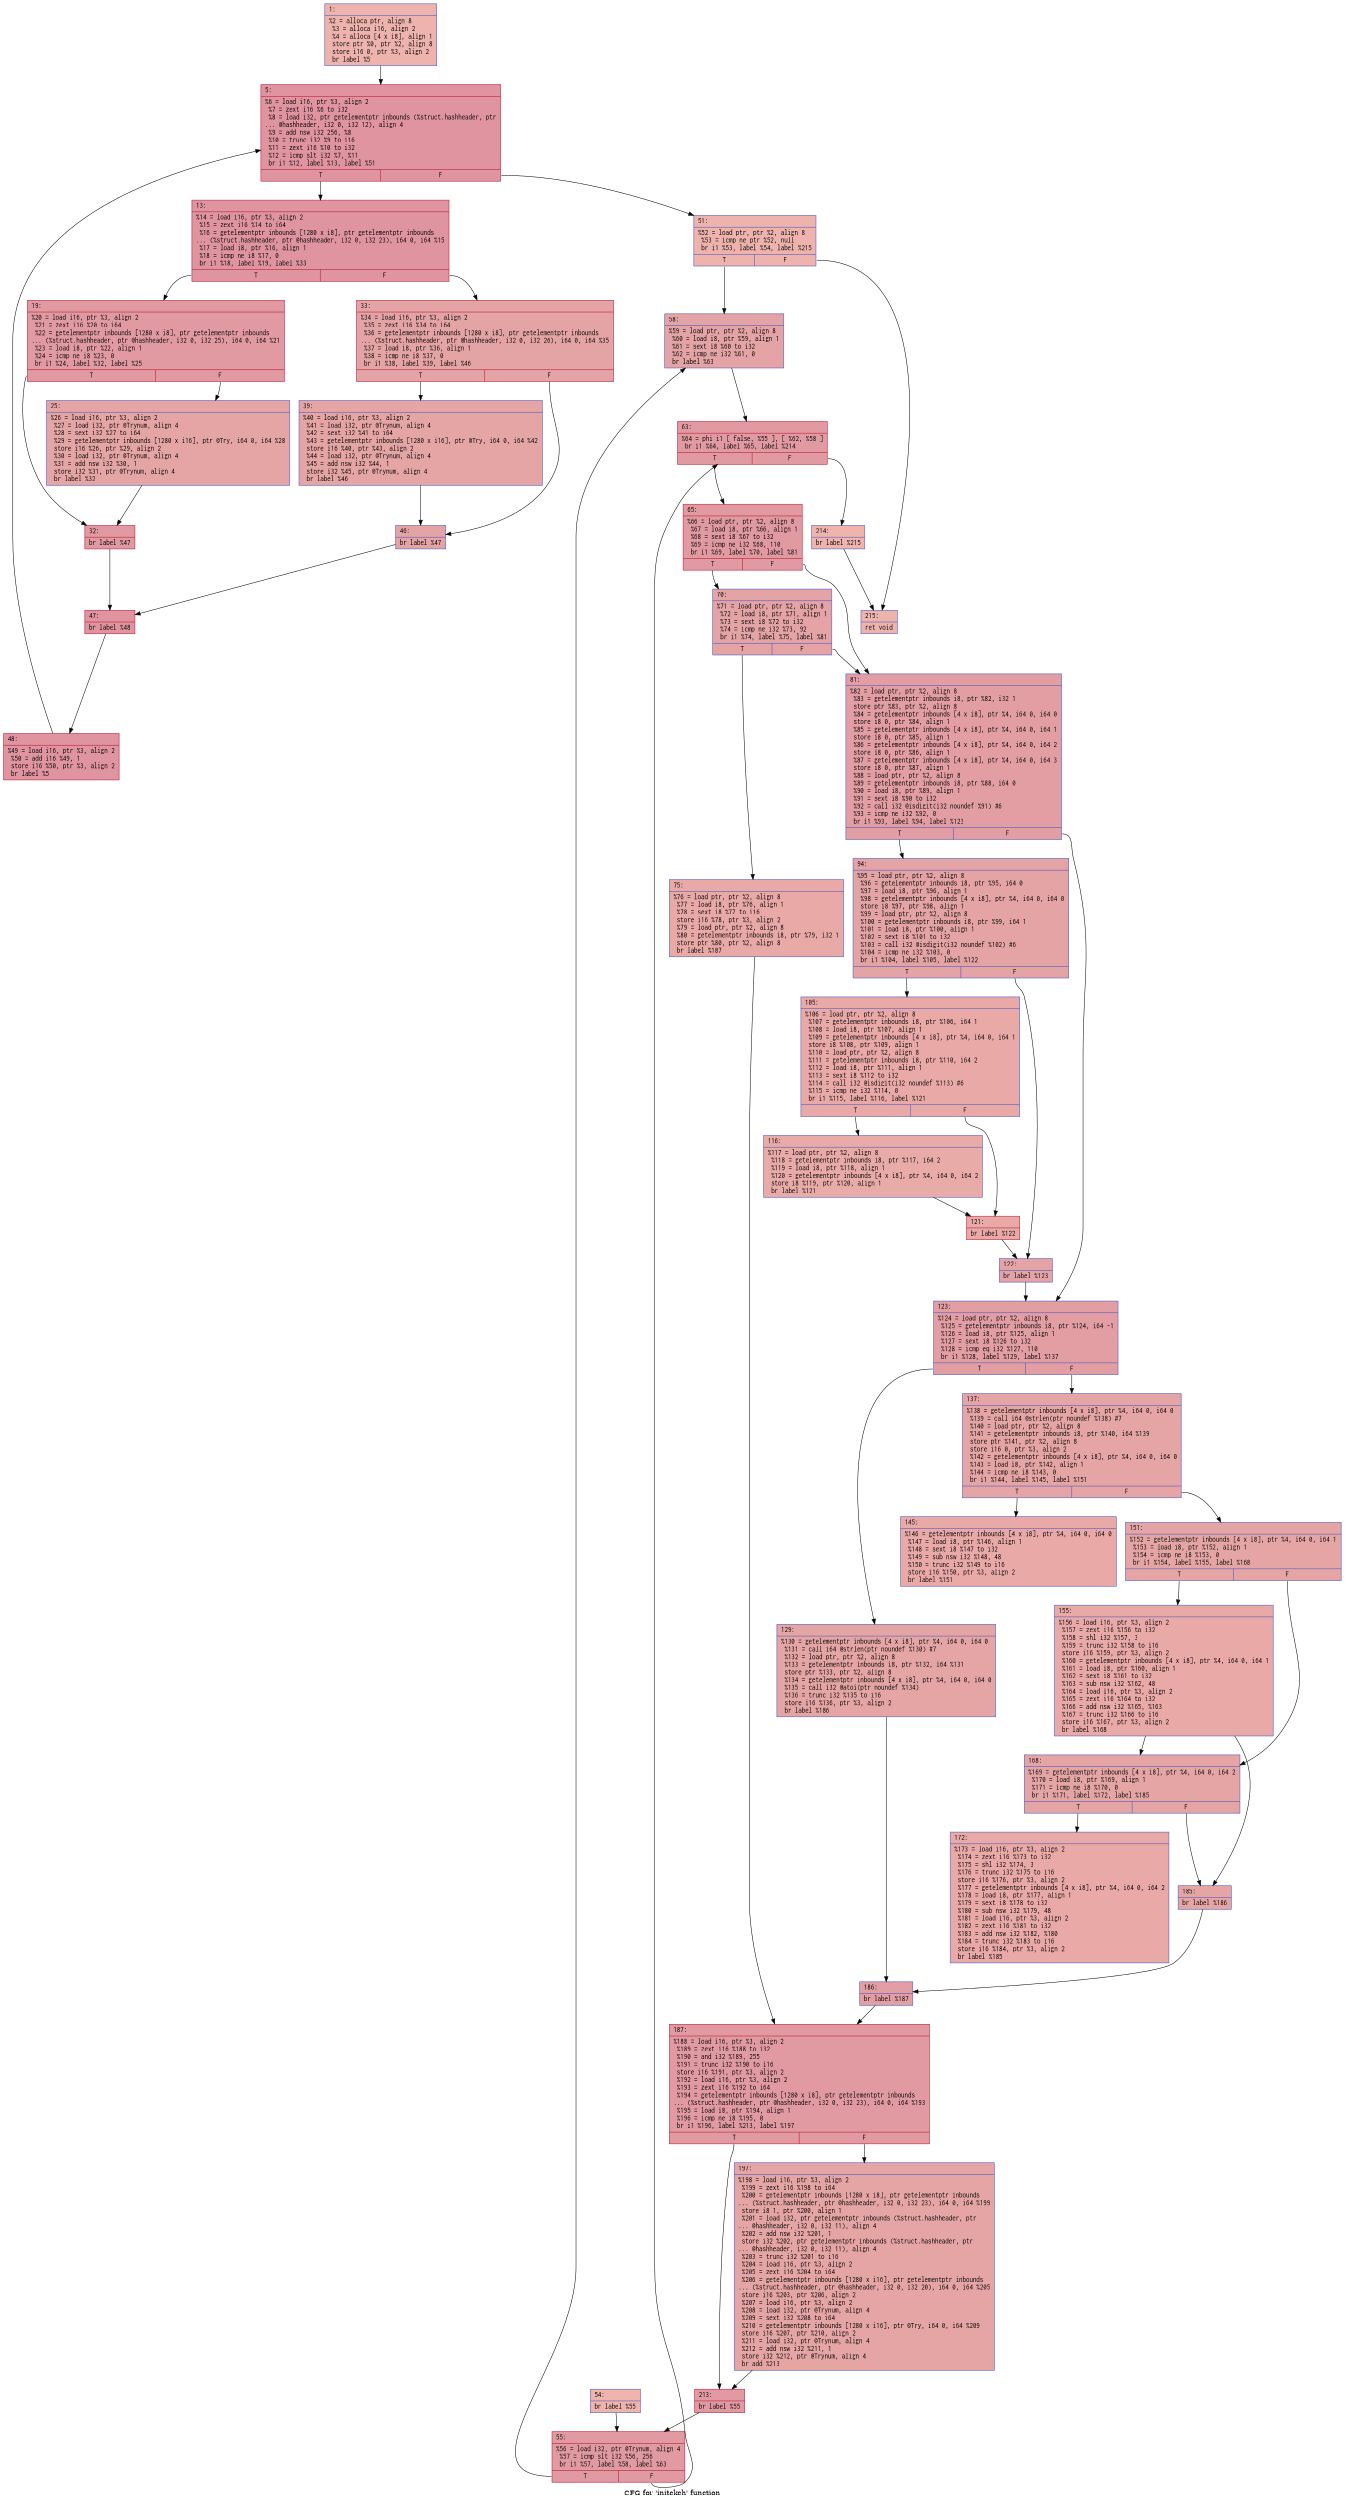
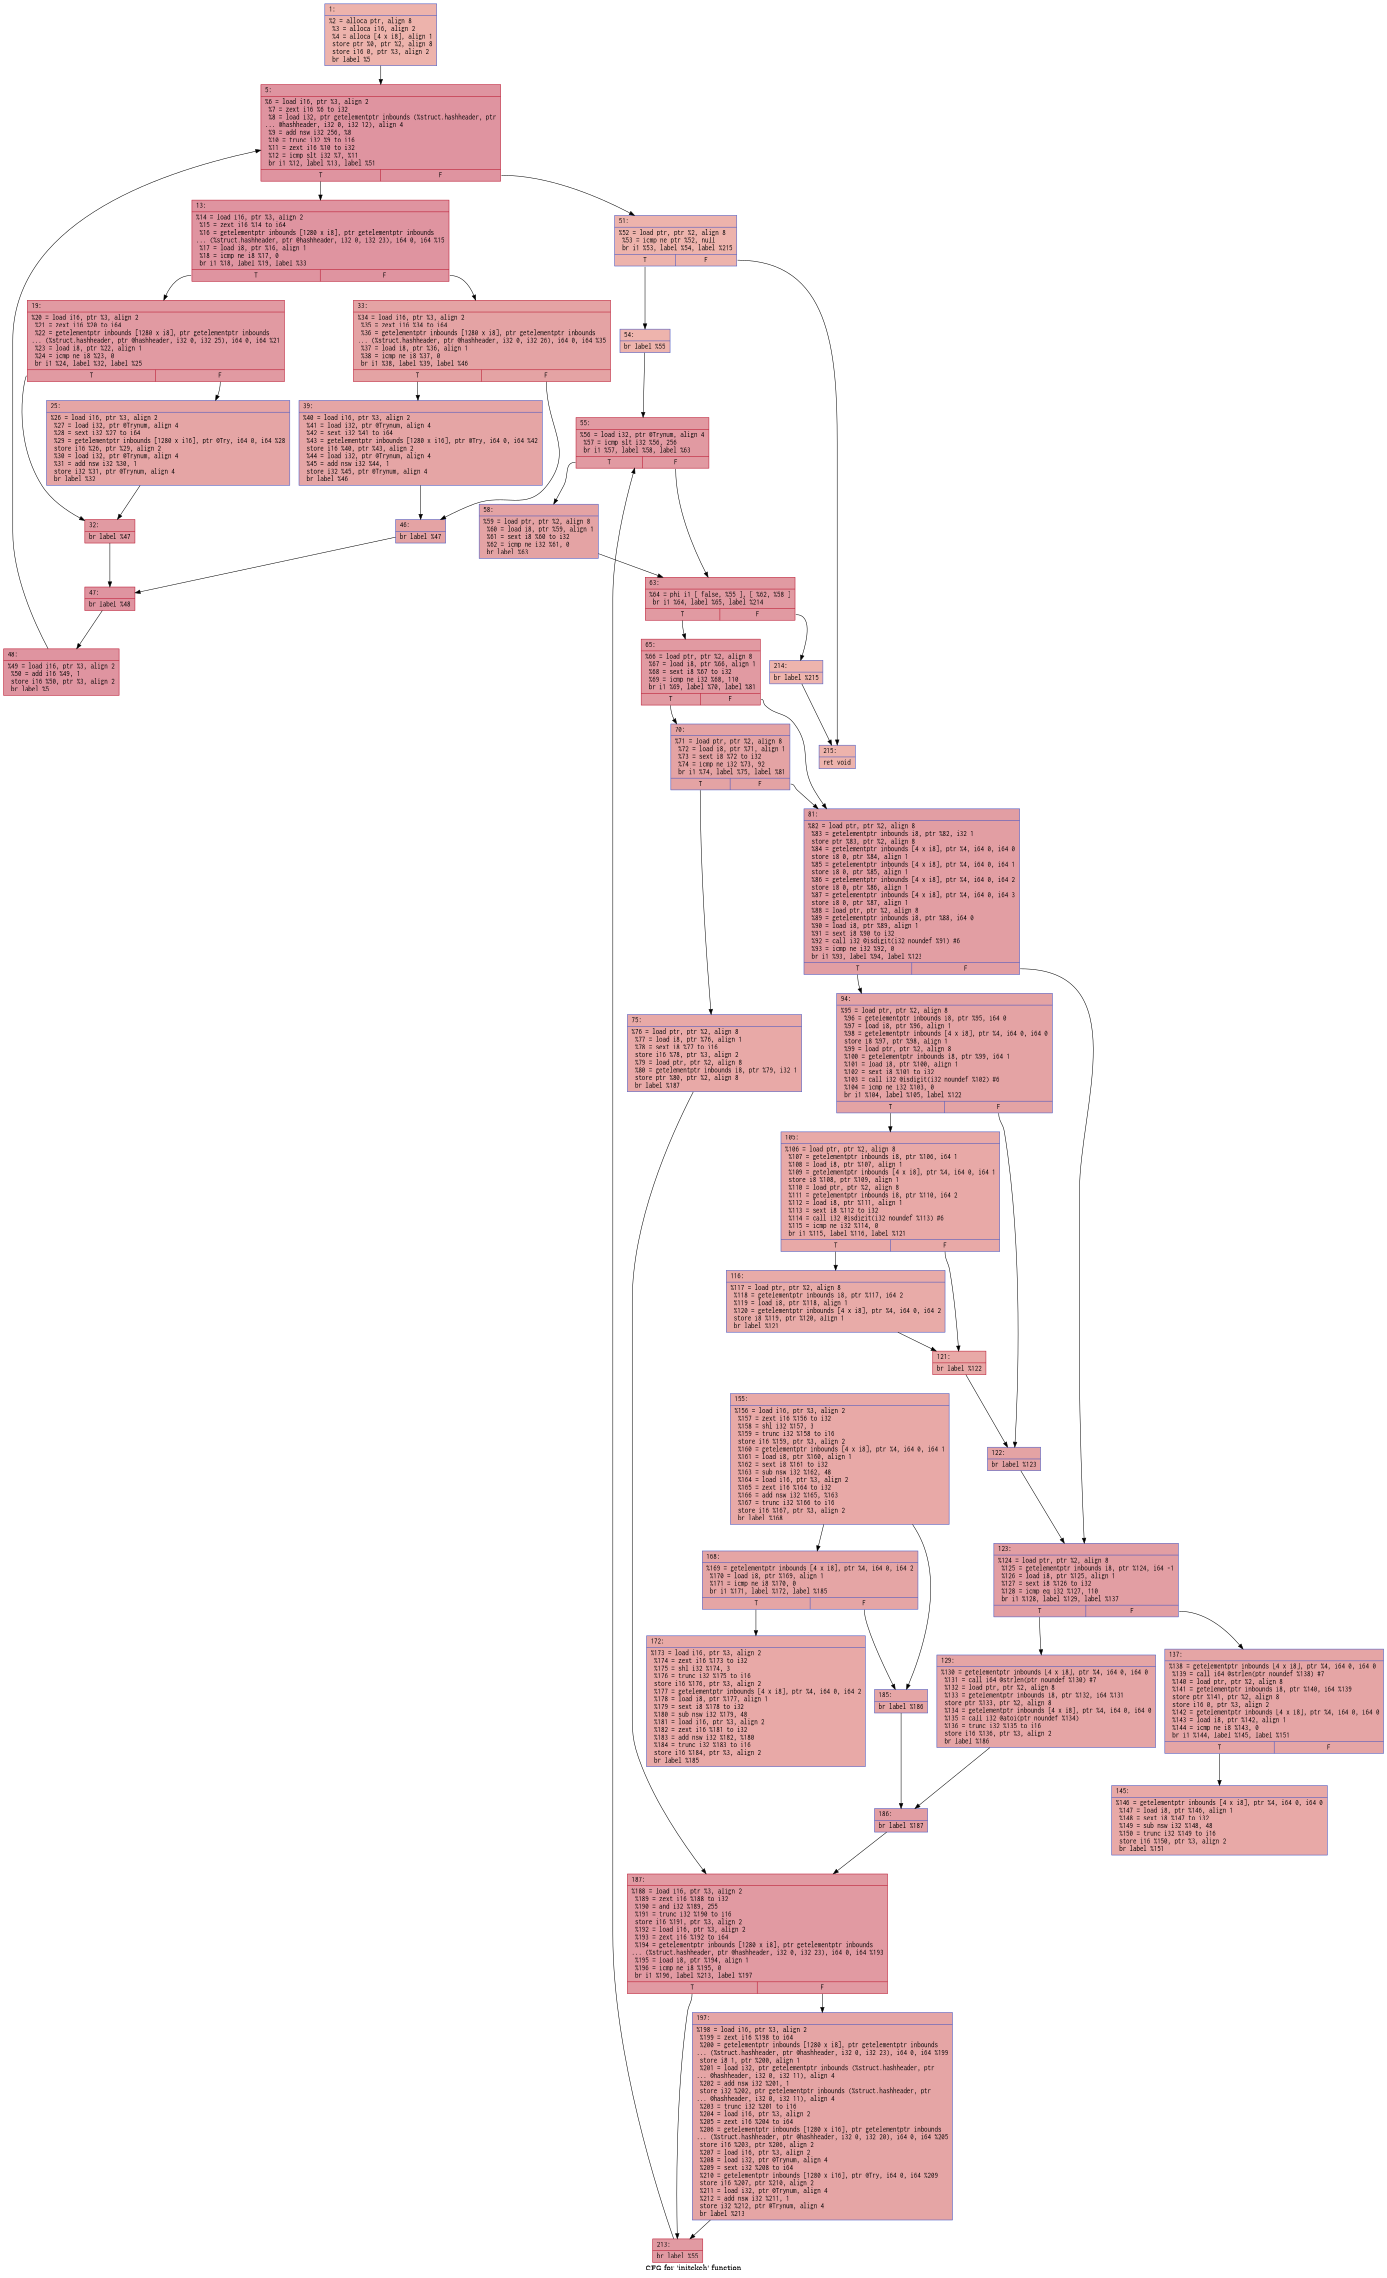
(724, 288) -> (645, 295)
(1233, 1551) -> none
(759, 2364) -> (721, 2214)
